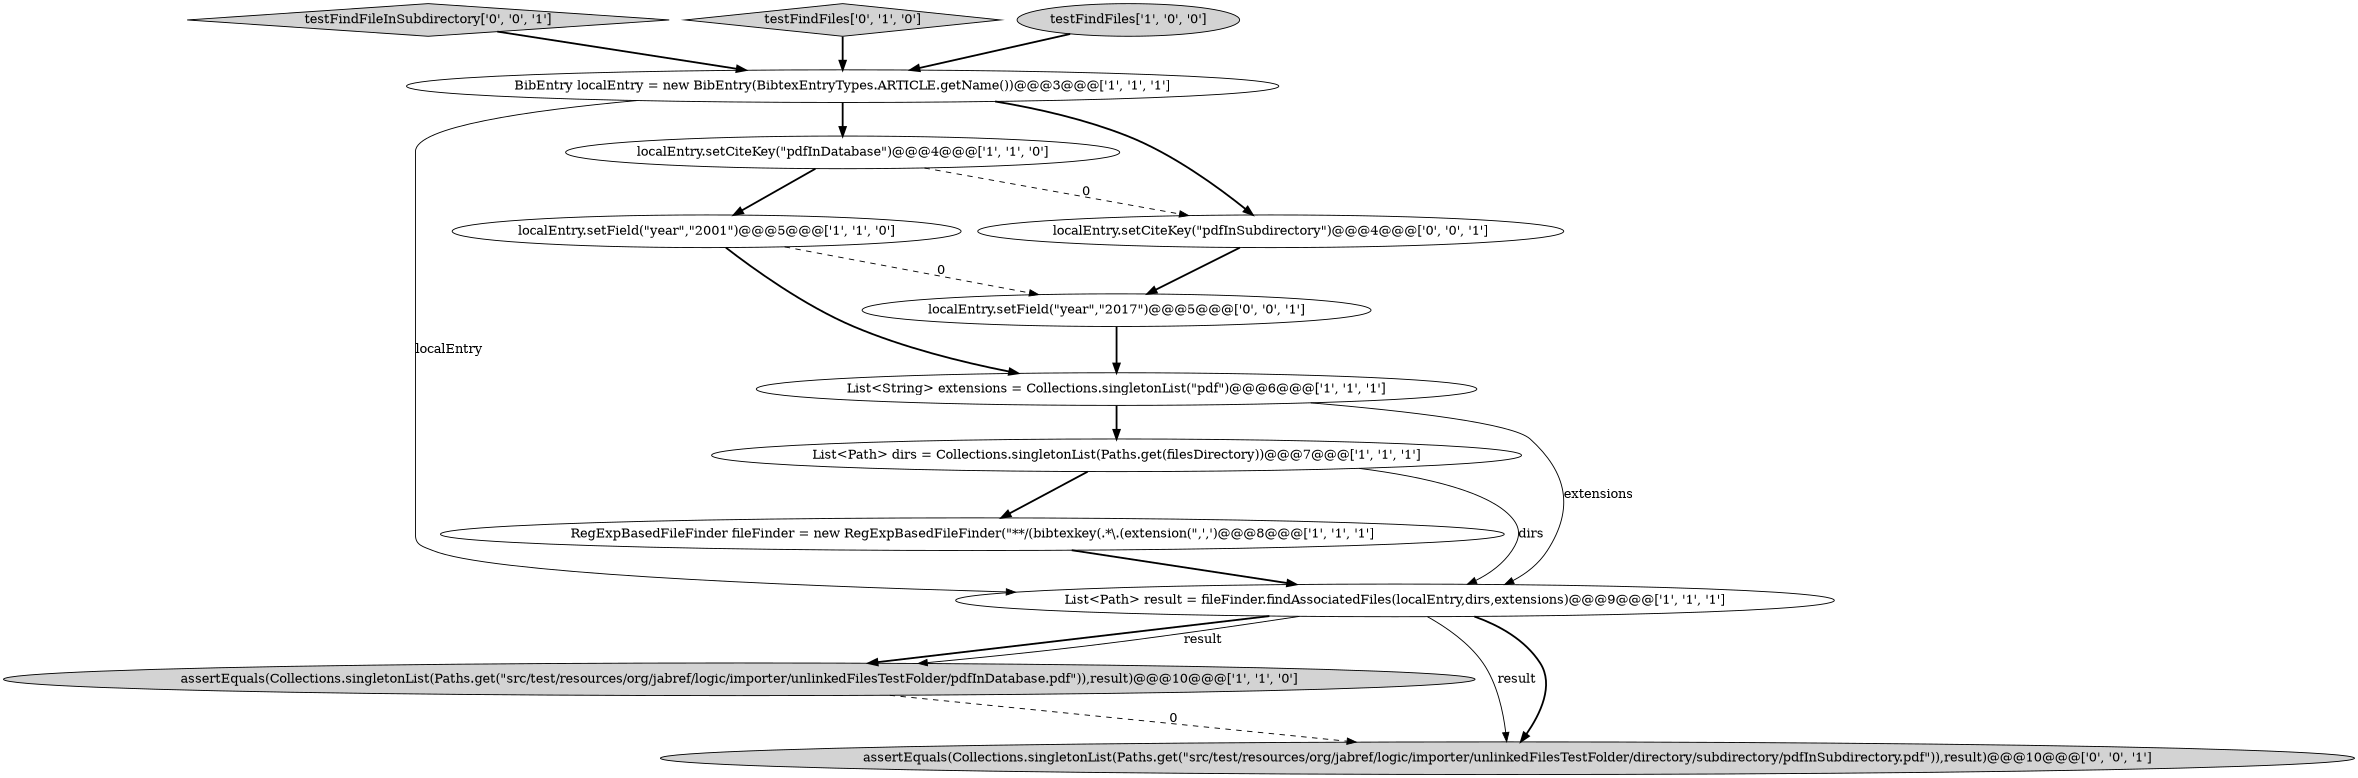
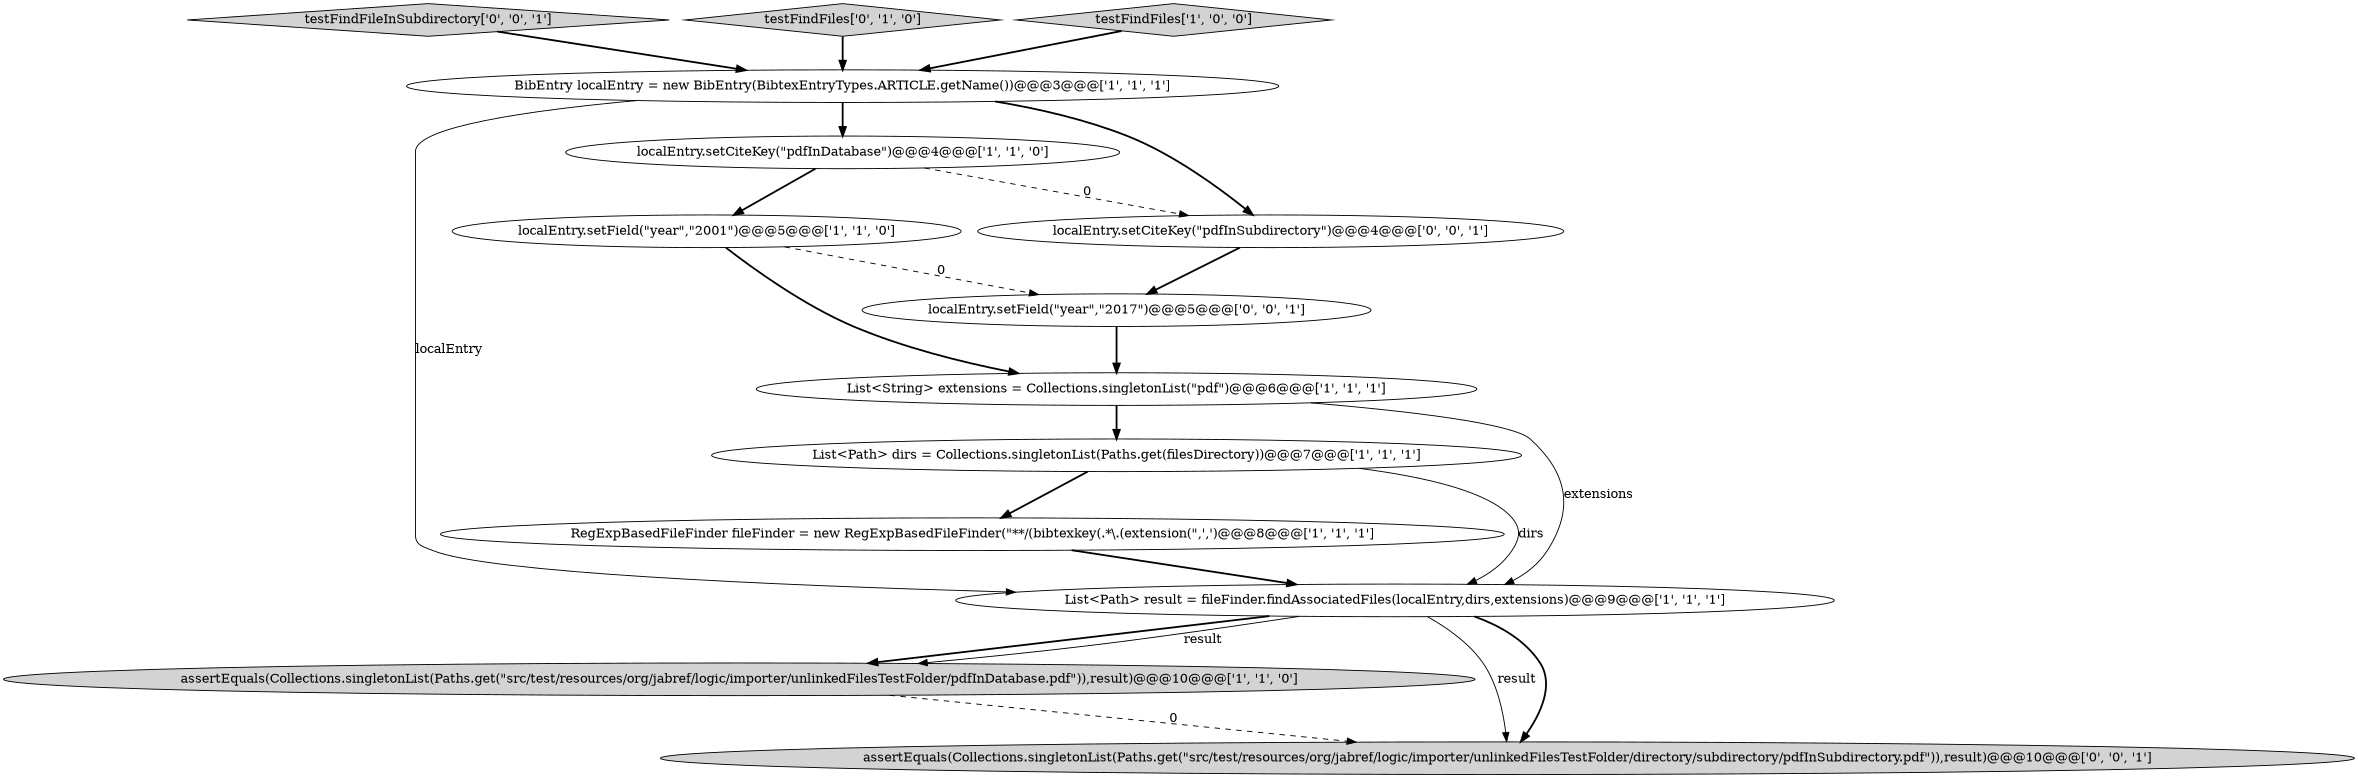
(1128, 20) -> (1174, 20)
